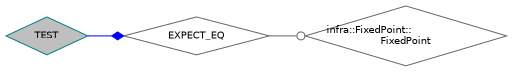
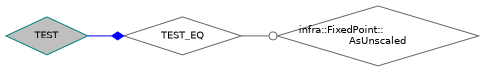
(196, 36) -> (182, 36)
(406, 36) -> (378, 36)
